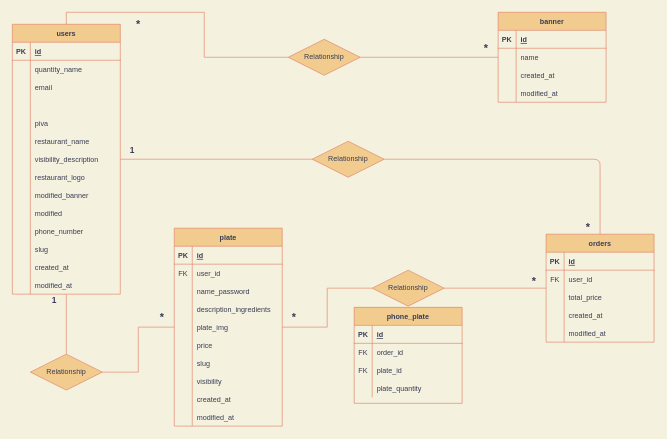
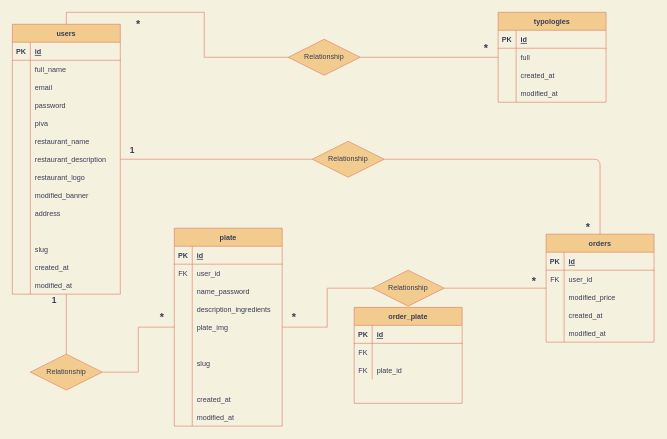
(552, 22) -> (552, 22)
(529, 58) -> (527, 58)
(60, 70) -> (51, 70)
none -> (75, 105)
(73, 160) -> (77, 160)
(49, 214) -> (49, 214)
(75, 231) -> none
(589, 298) -> (594, 298)
(408, 317) -> (408, 317)
(237, 345) -> none
(417, 353) -> none
(237, 381) -> none
(417, 389) -> none
